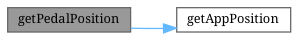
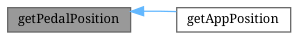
(147, 28) -> (160, 11)
